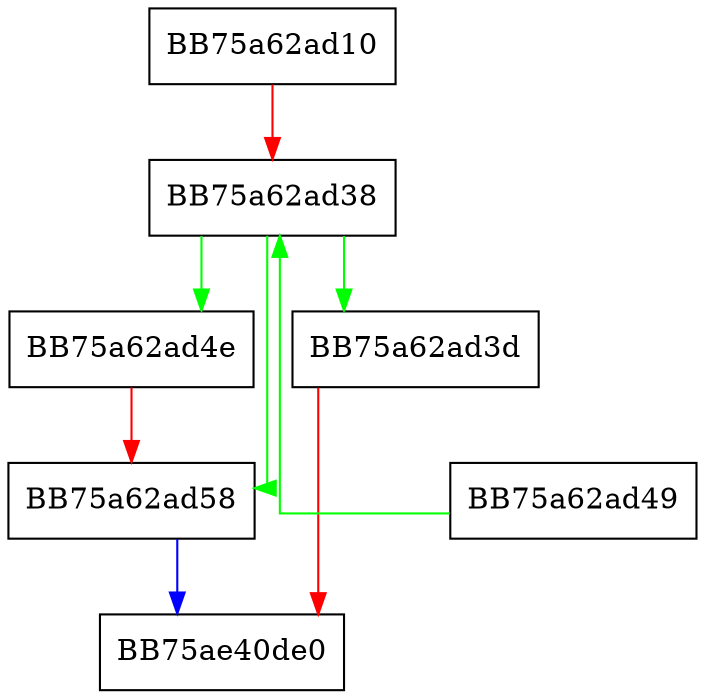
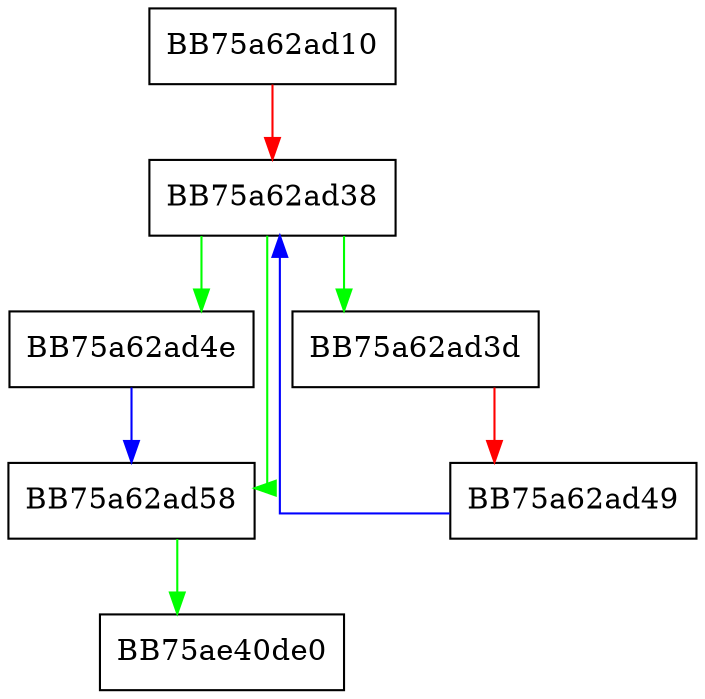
(132, 414) -> (132, 414)
(280, 470) -> (280, 470)
(318, 490) -> (494, 414)
(177, 566) -> (177, 566)
